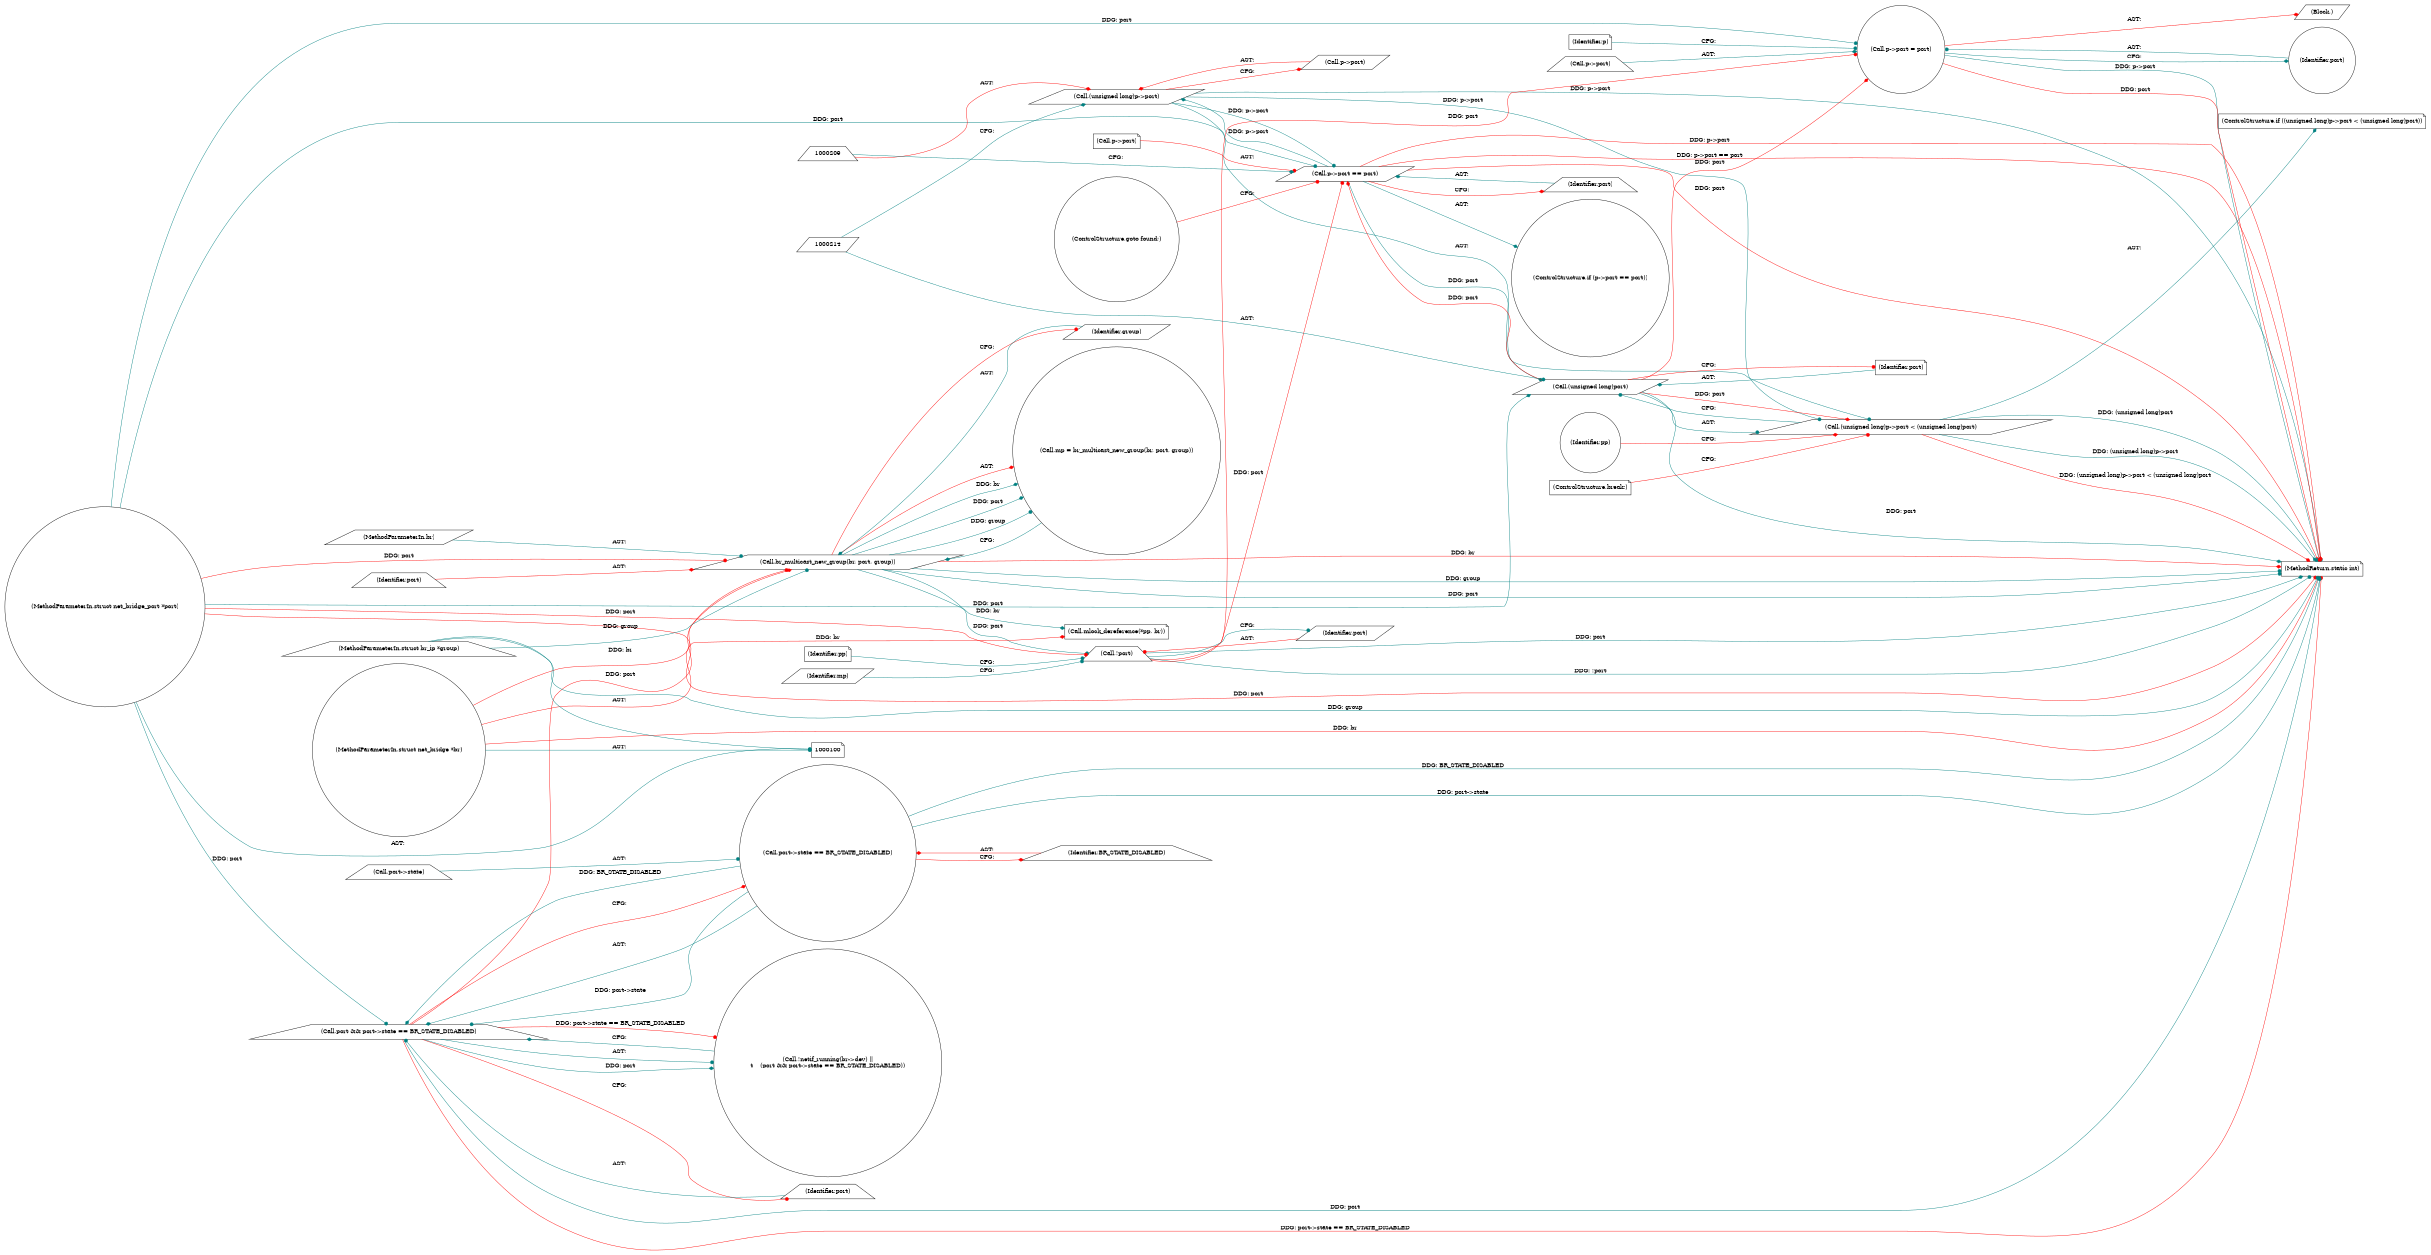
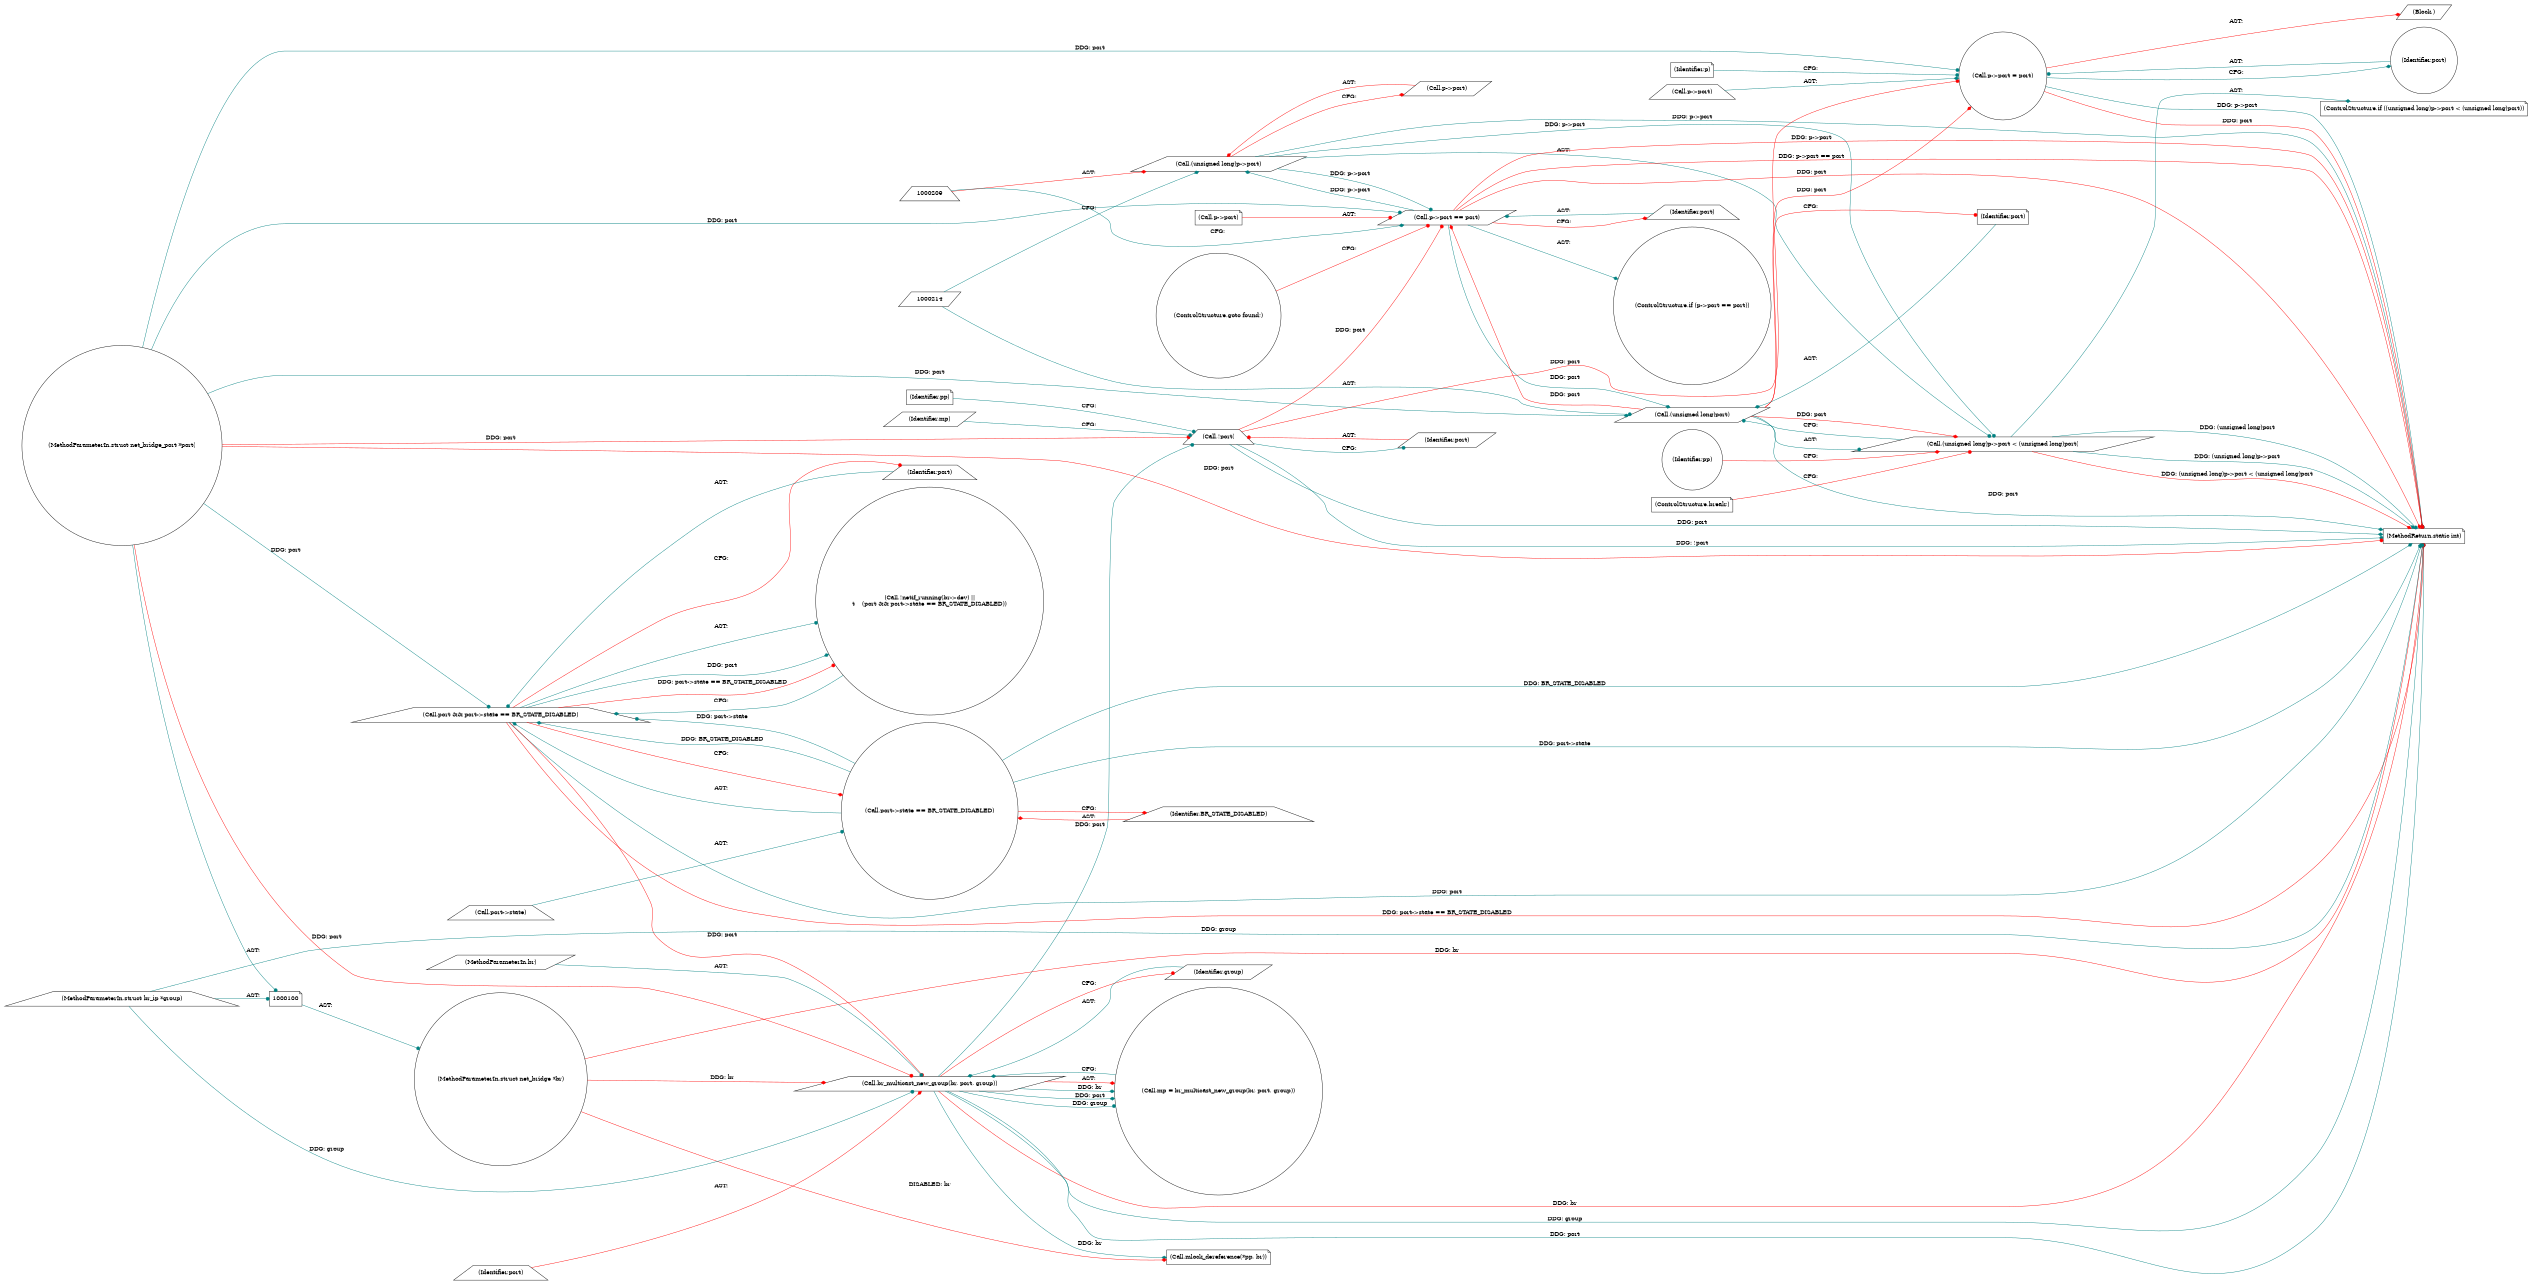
(828, 638) -> (930, 1185)
(647, 750) -> (359, 1026)
